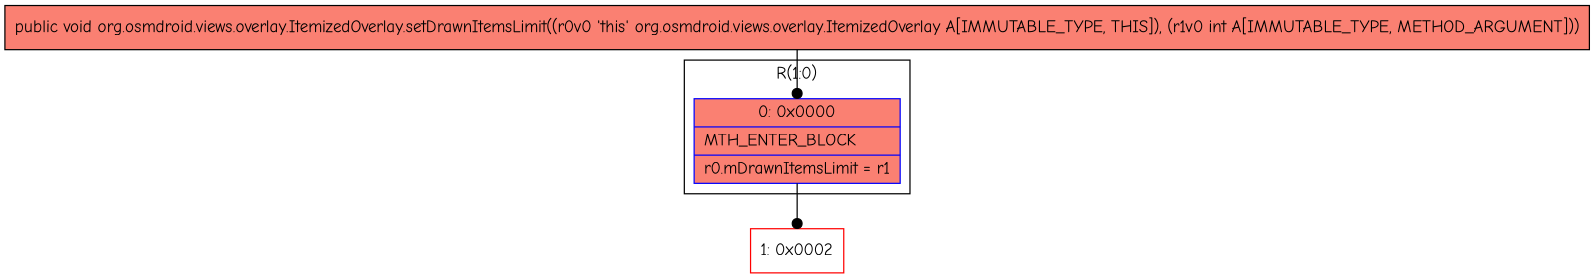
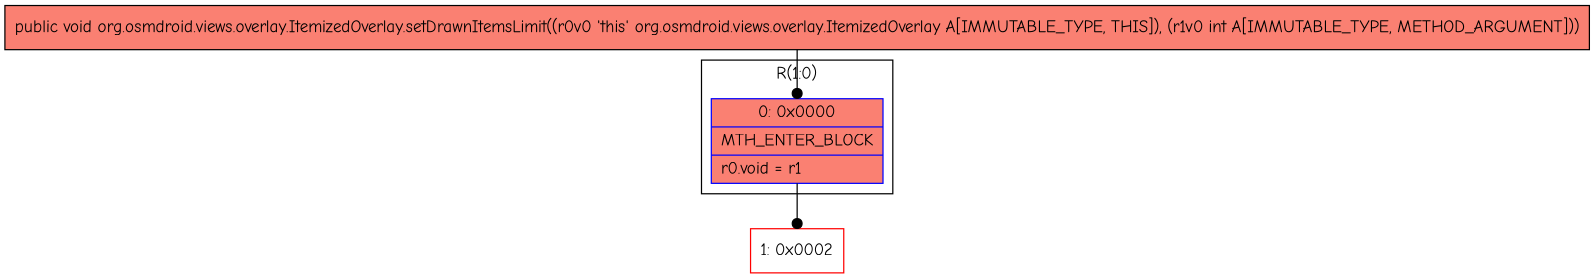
(797, 169) -> (762, 169)
